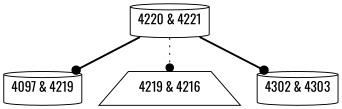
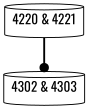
(43, 88) -> none
(170, 88) -> none
